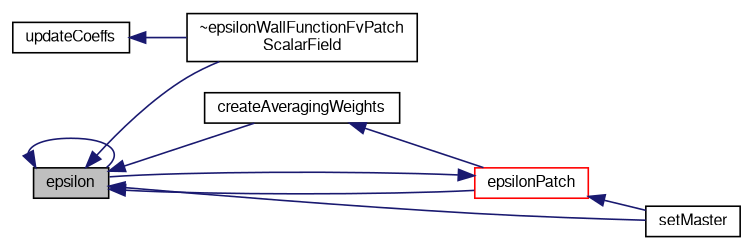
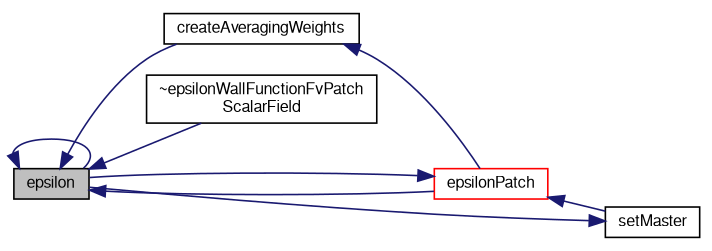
(71, 38) -> none
(385, 208) -> (339, 208)
